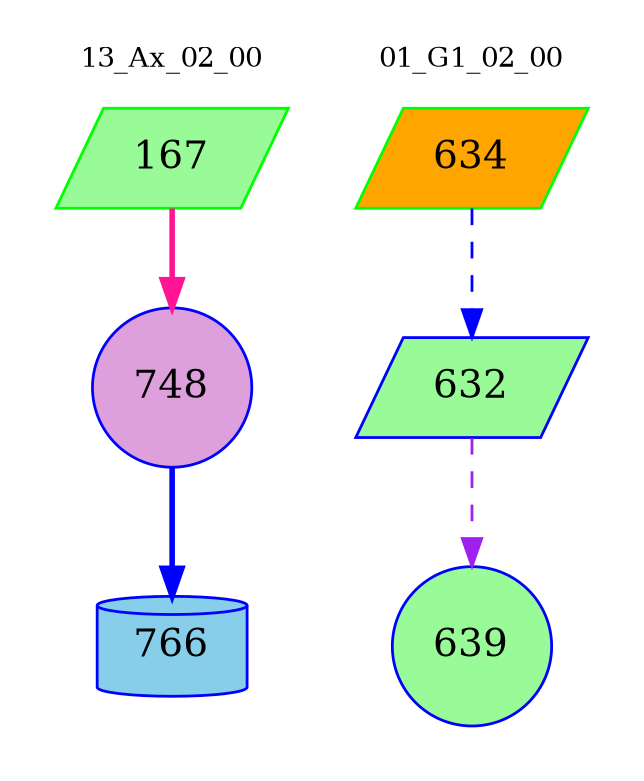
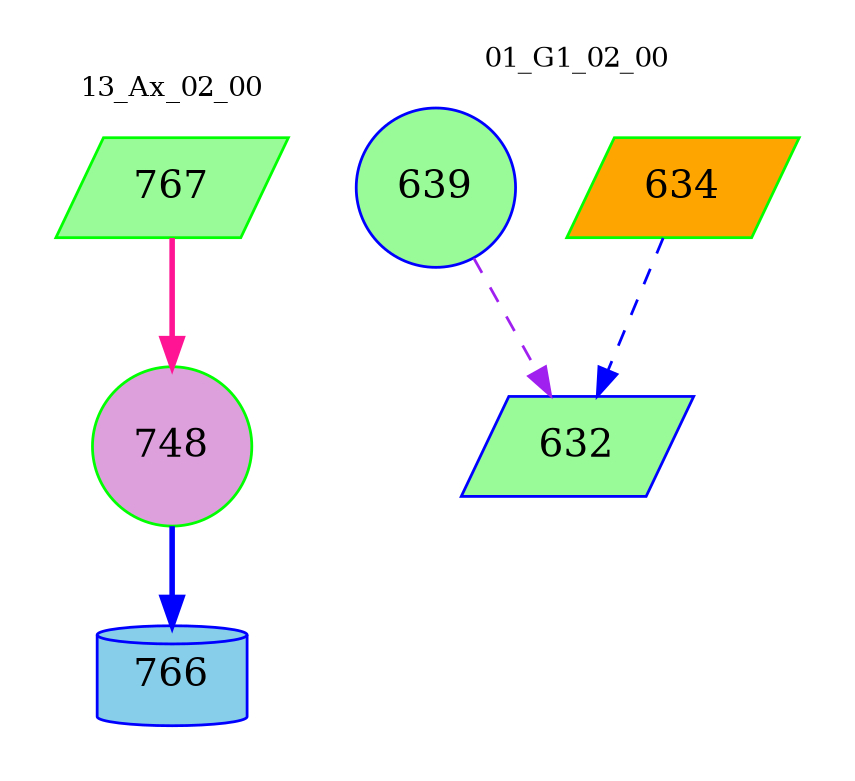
(172, 158) -> (172, 188)
(172, 388) -> (172, 446)
(472, 488) -> (505, 315)
